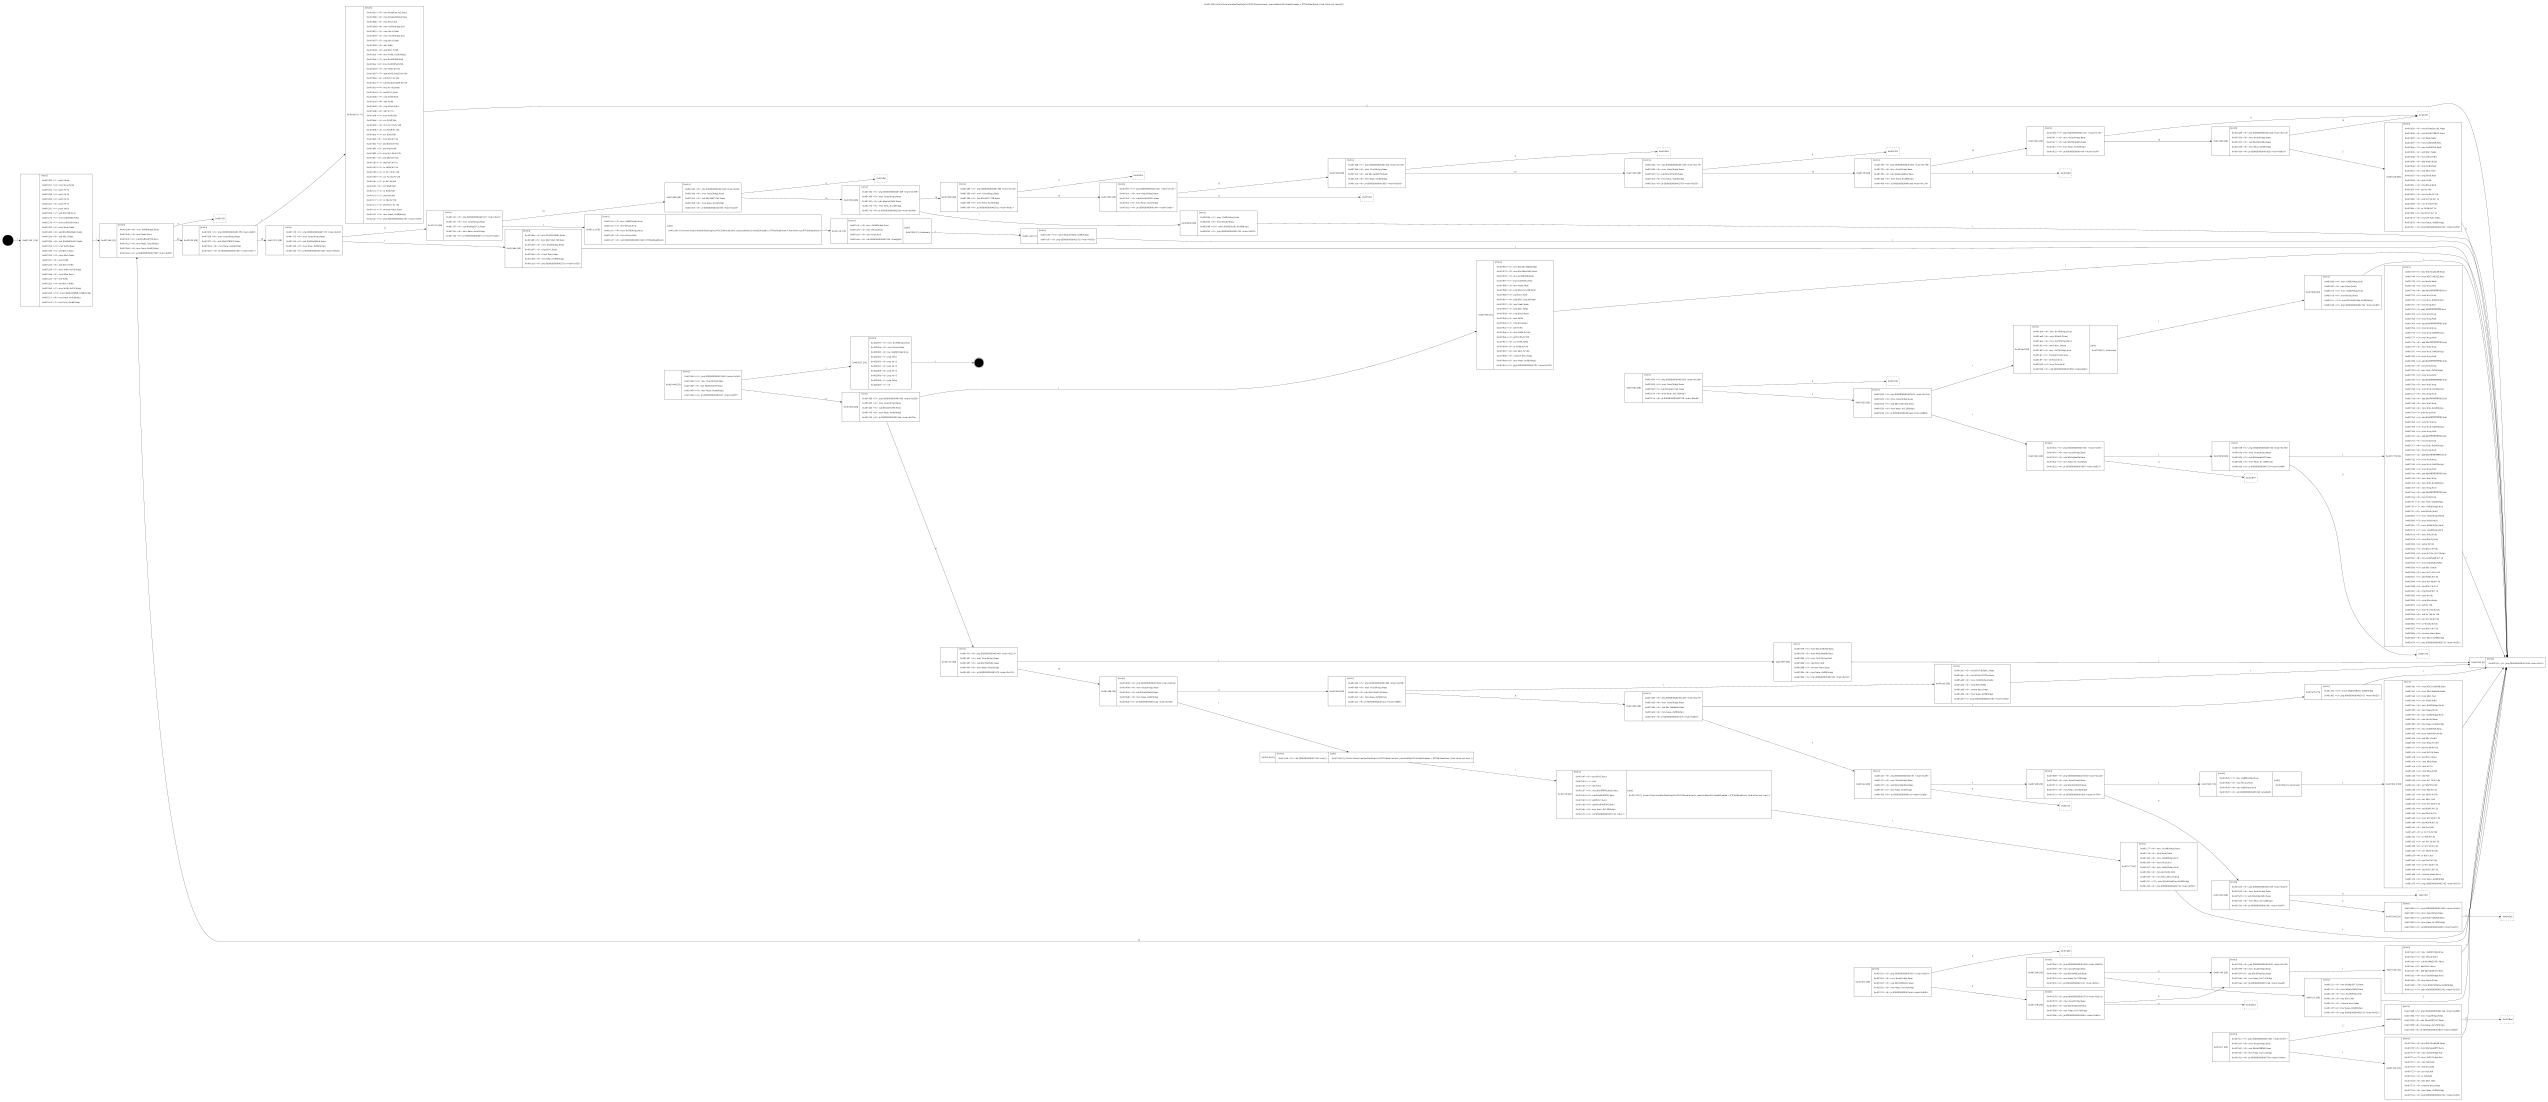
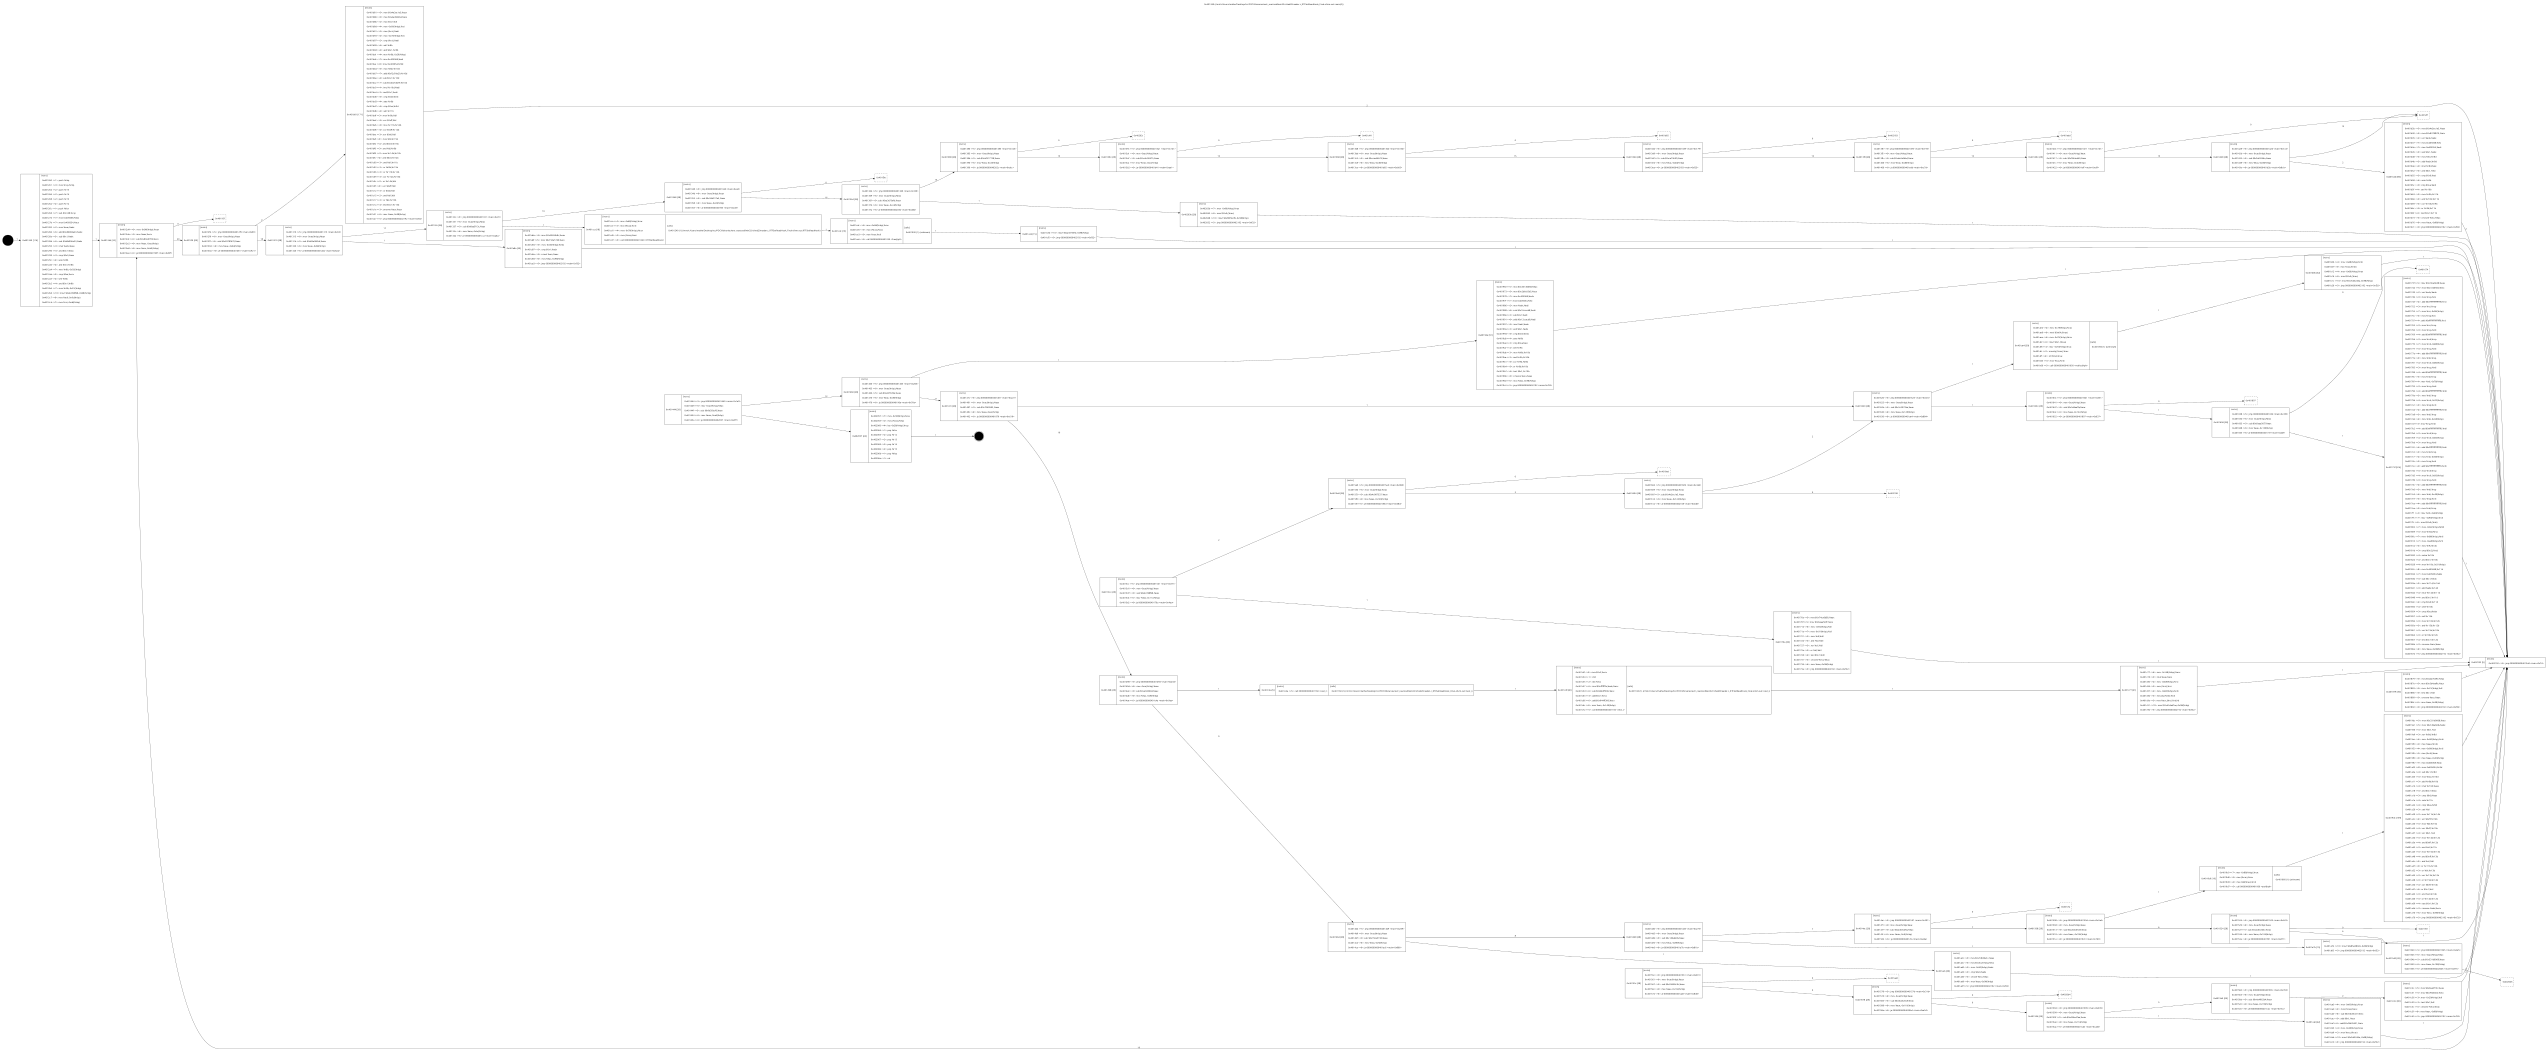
none -> (1515, 493)
(1395, 662) -> (1435, 406)
(2157, 973) -> (2157, 1007)
